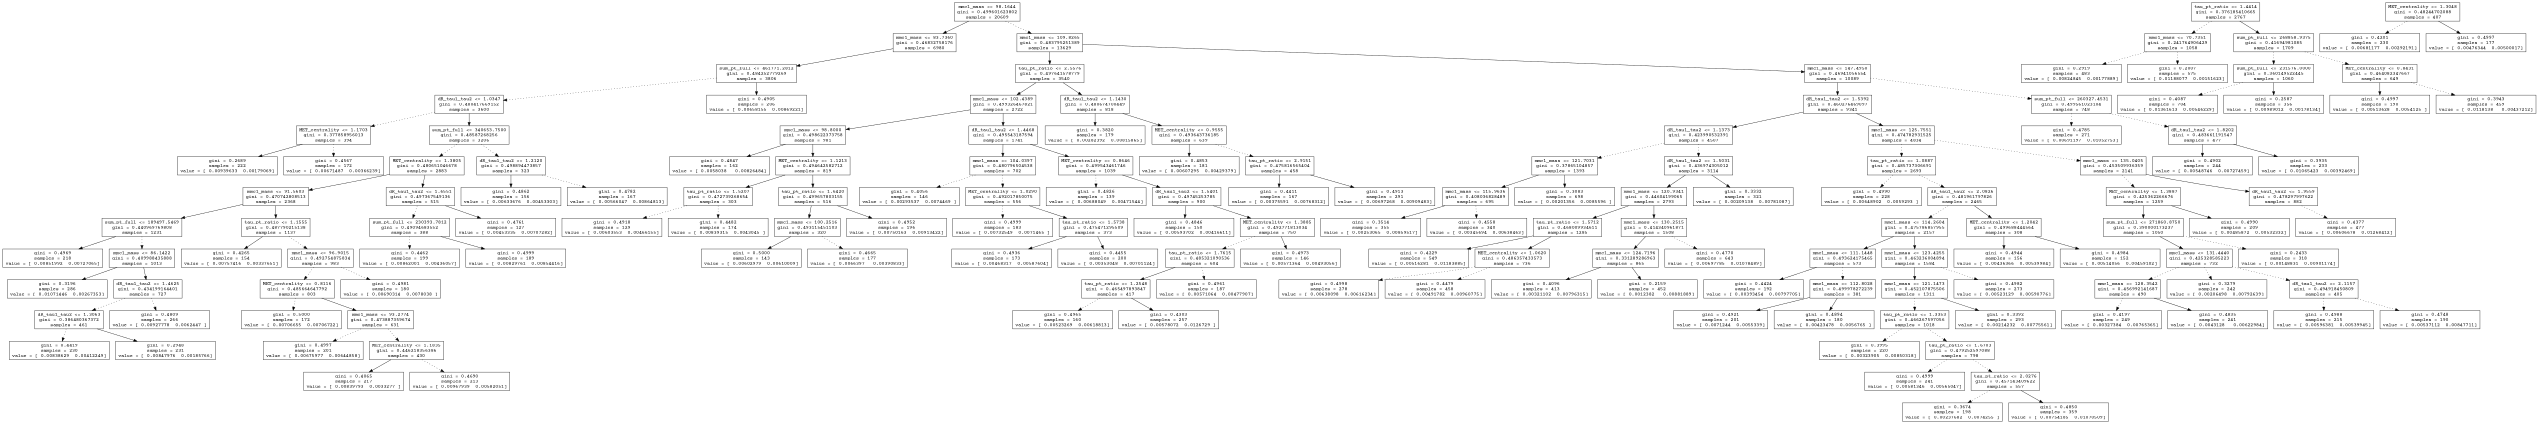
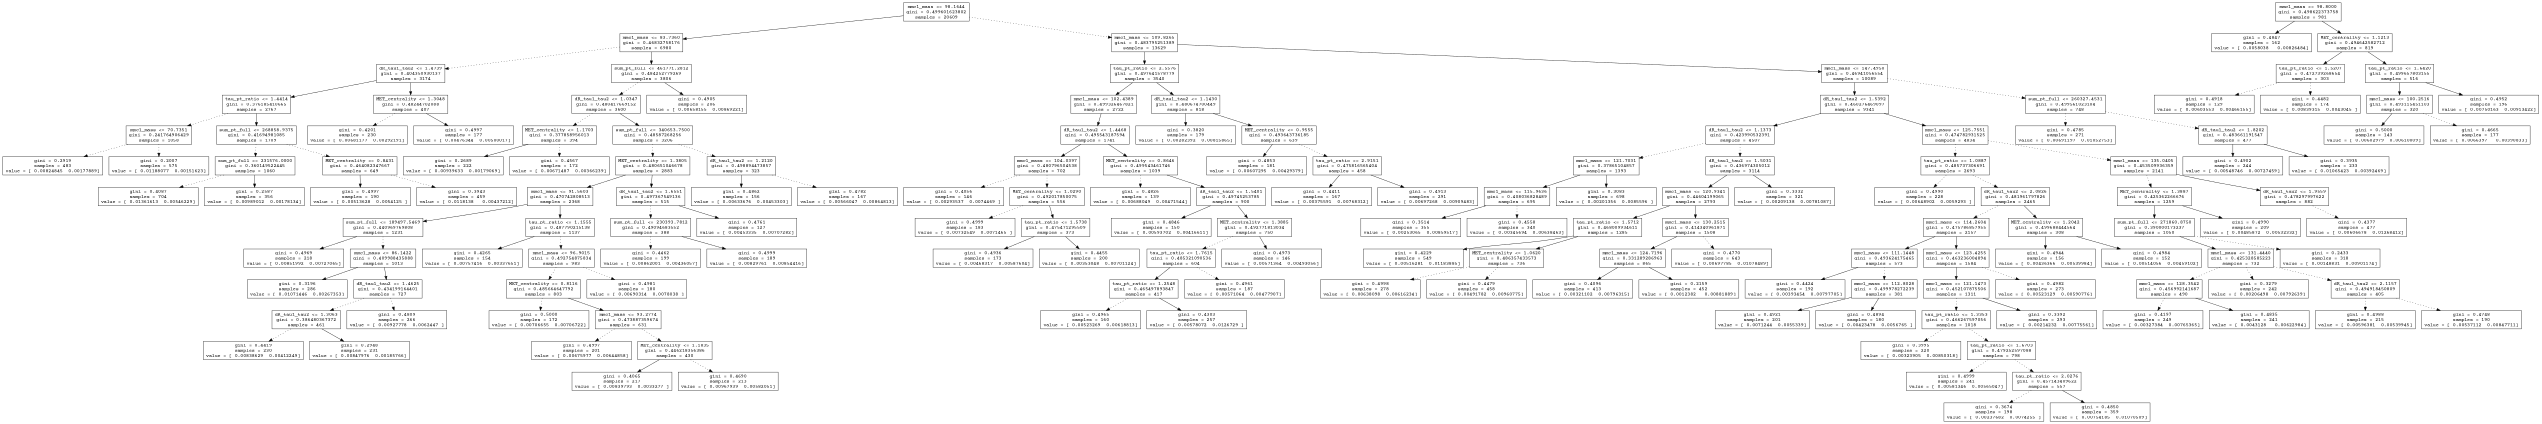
none -> (411, 73)
(910, 119) -> none
